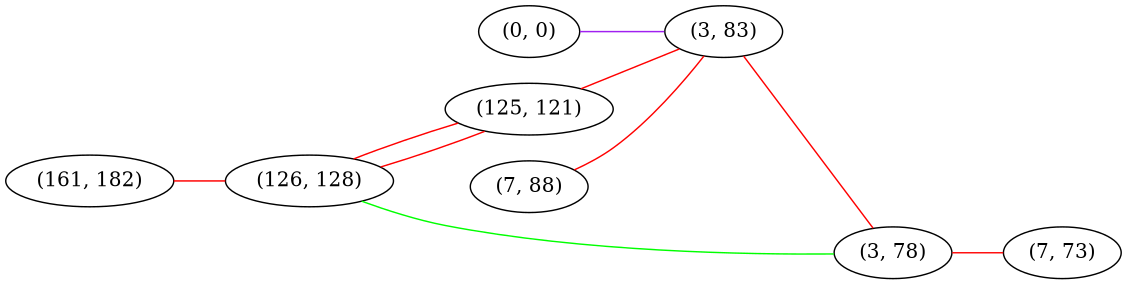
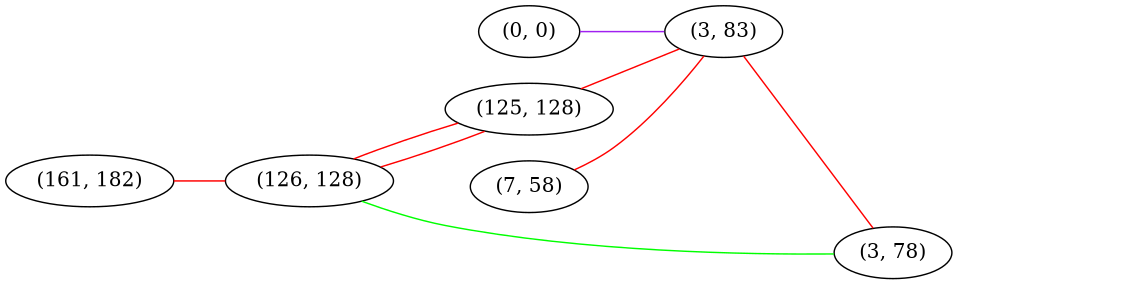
(529, 109) -> (529, 109)
(529, 187) -> (529, 187)
(1062, 253) -> none
